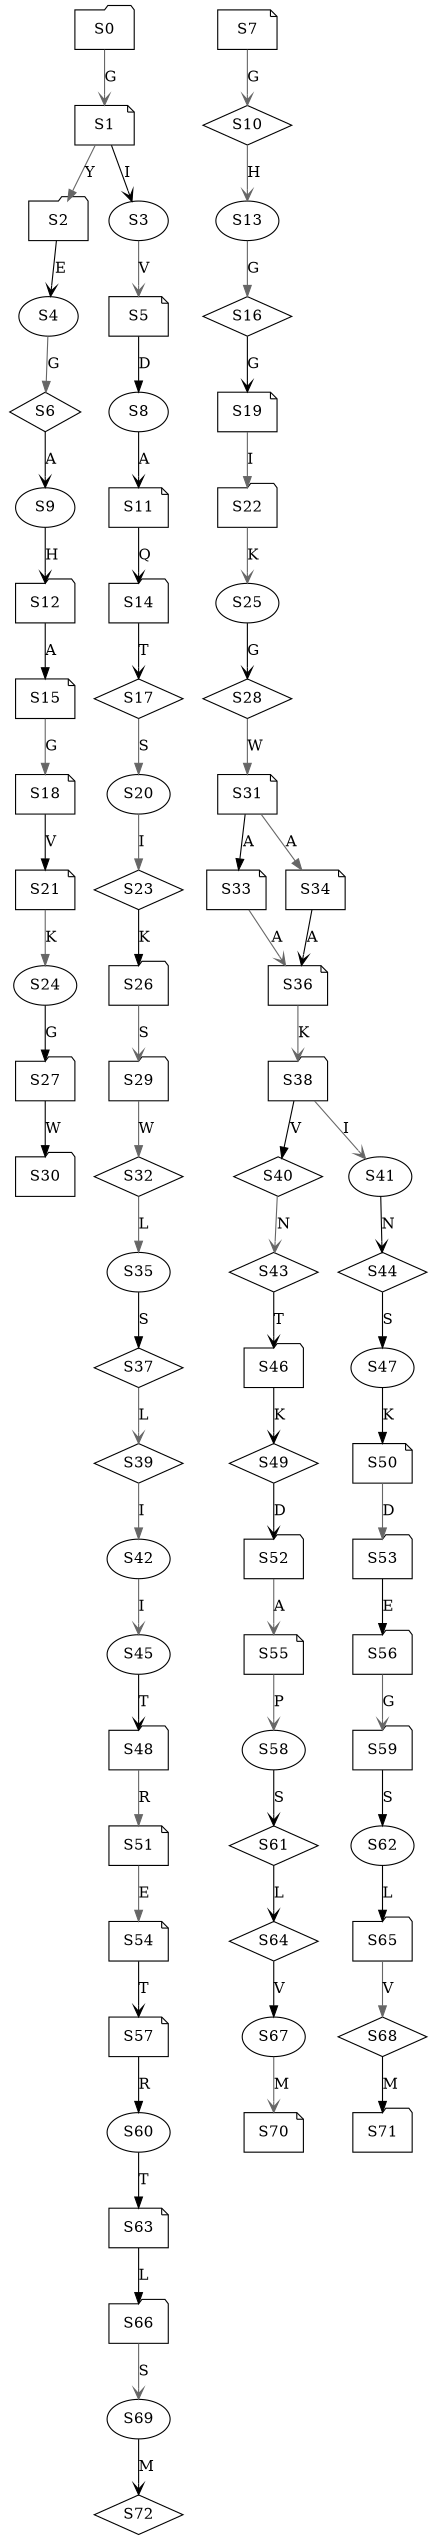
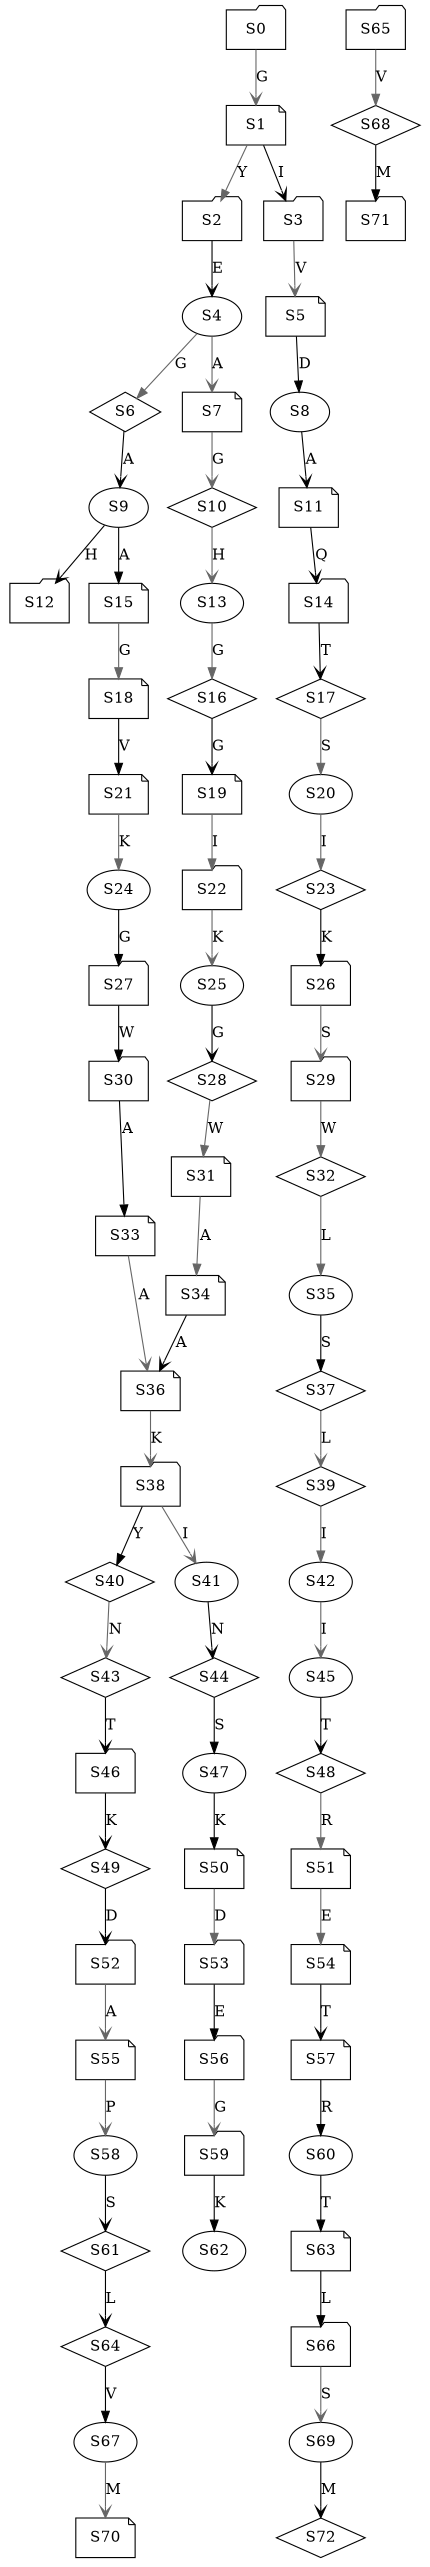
(139, 221) -> (293, 221)
none -> (212, 359)
(45, 645) -> (119, 550)
(243, 837) -> (122, 1153)
(296, 1129) -> (138, 1534)
(139, 1750) -> (321, 1773)
(388, 1798) -> (220, 2203)
(383, 1888) -> none
